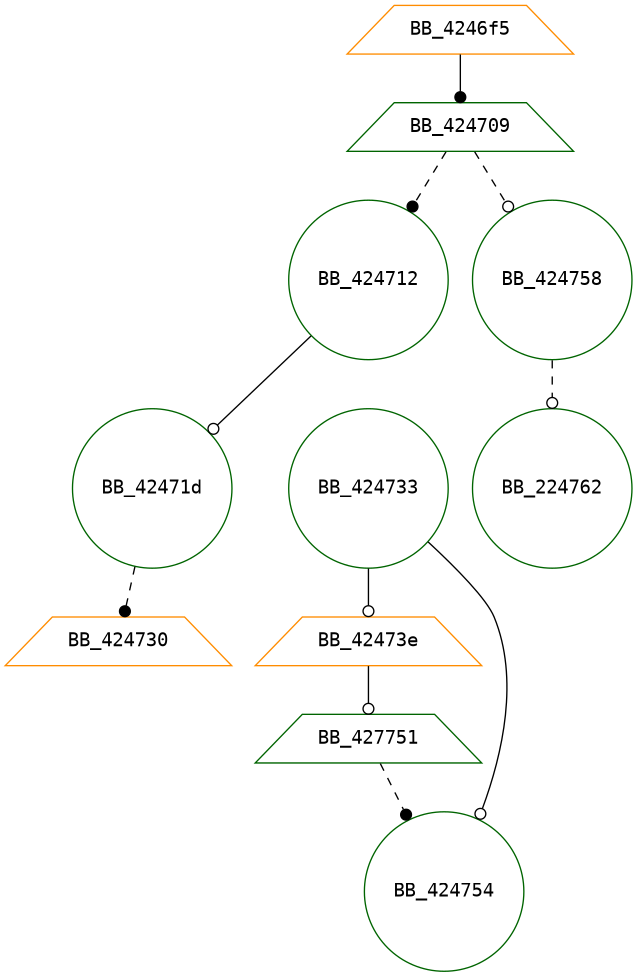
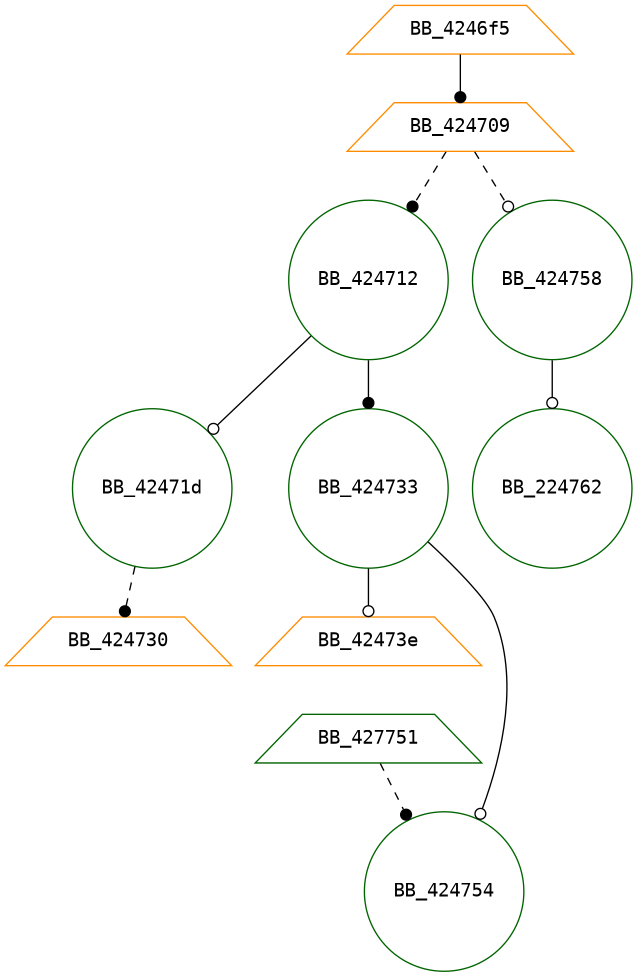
(460, 127) -> (460, 127)
none -> (368, 379)
(552, 379) -> (552, 379)
(368, 685) -> none
